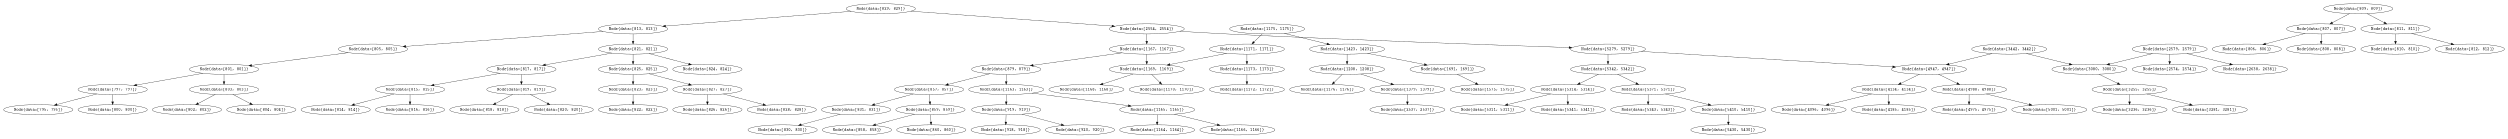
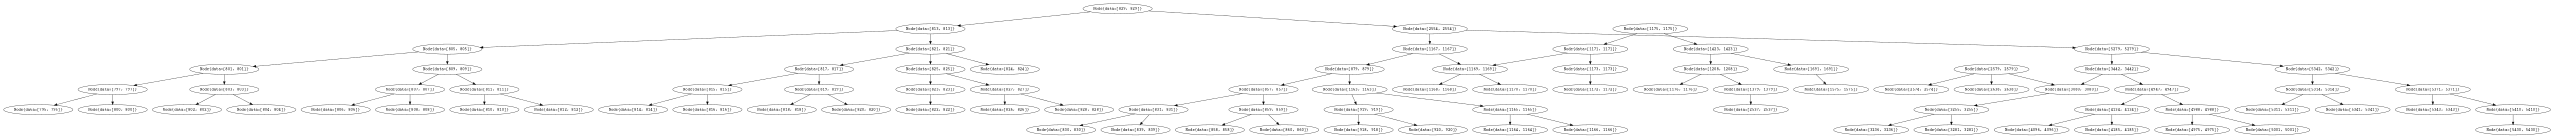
none -> (447, 58)
(1767, 59) -> (2112, 58)
none -> (1136, 130)
